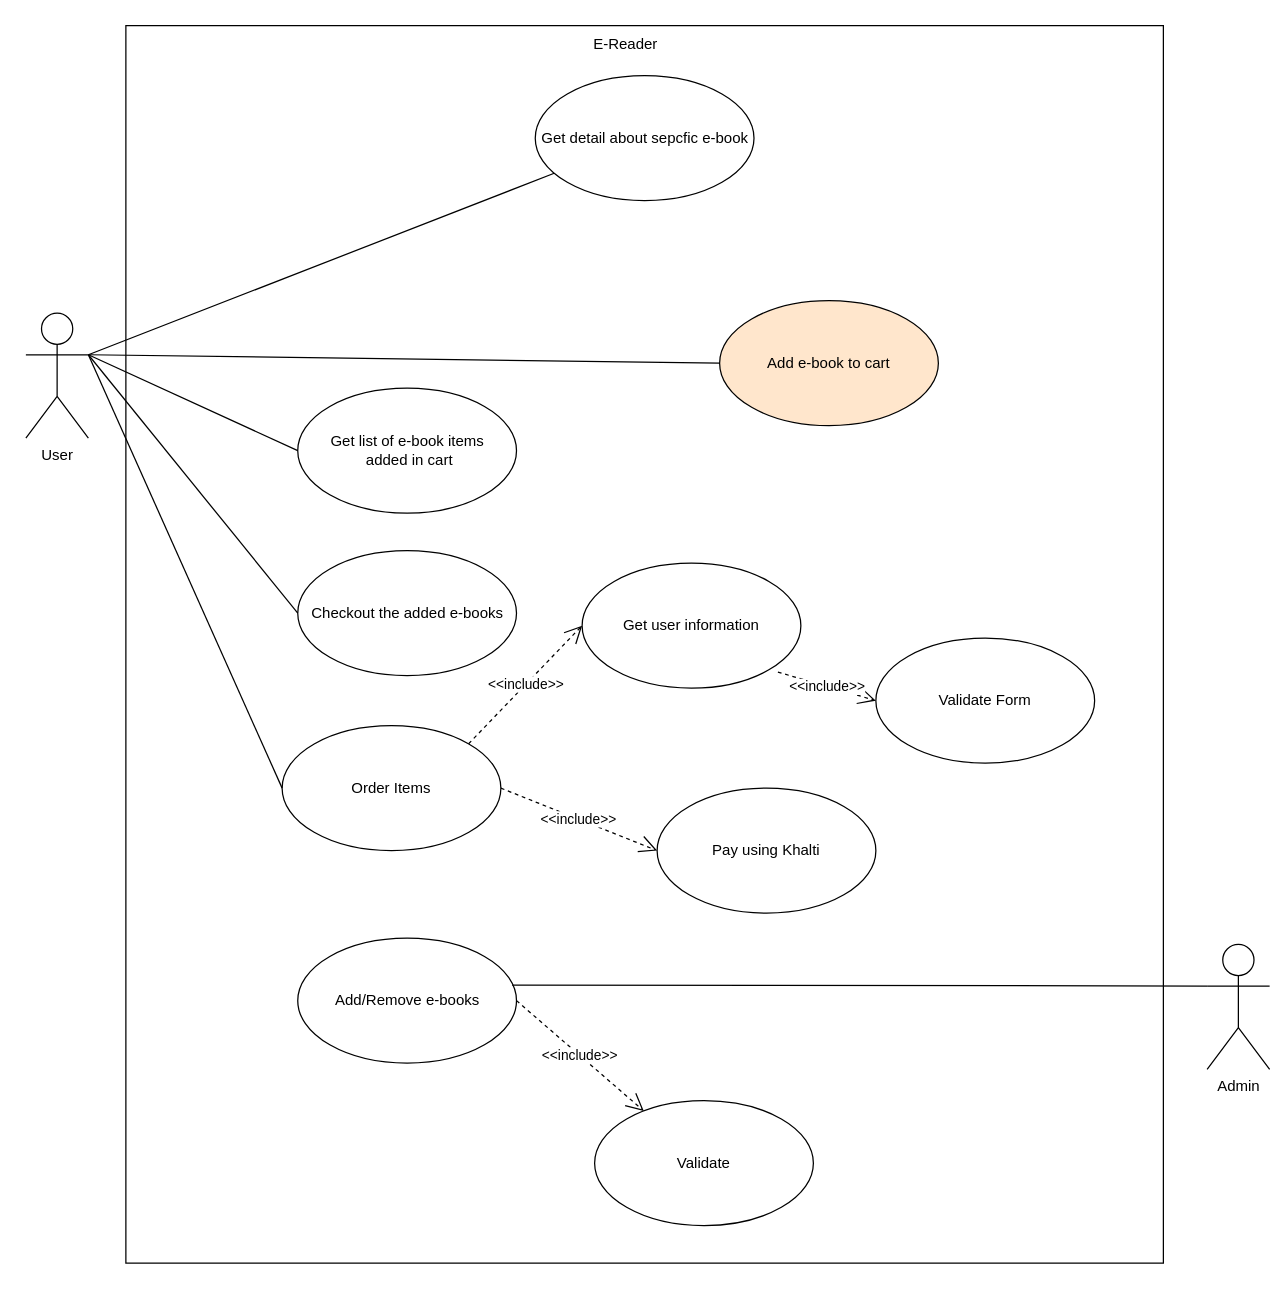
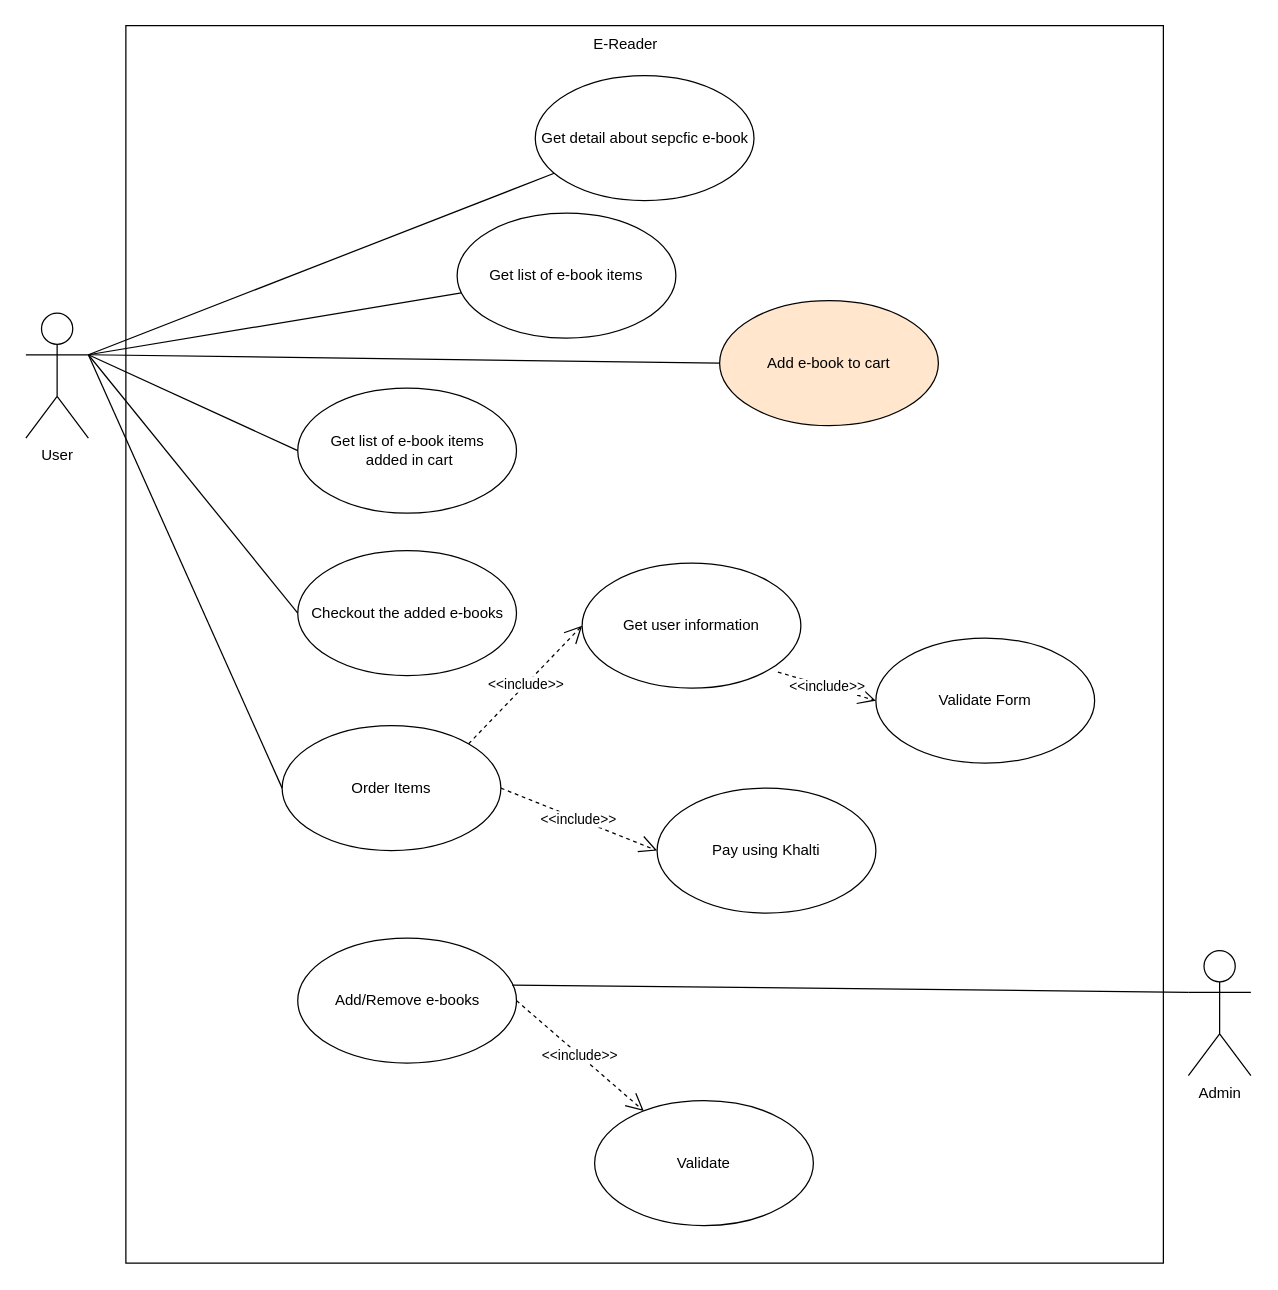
none -> (566, 276)
none -> (279, 323)
(1238, 1007) -> (1219, 1013)
